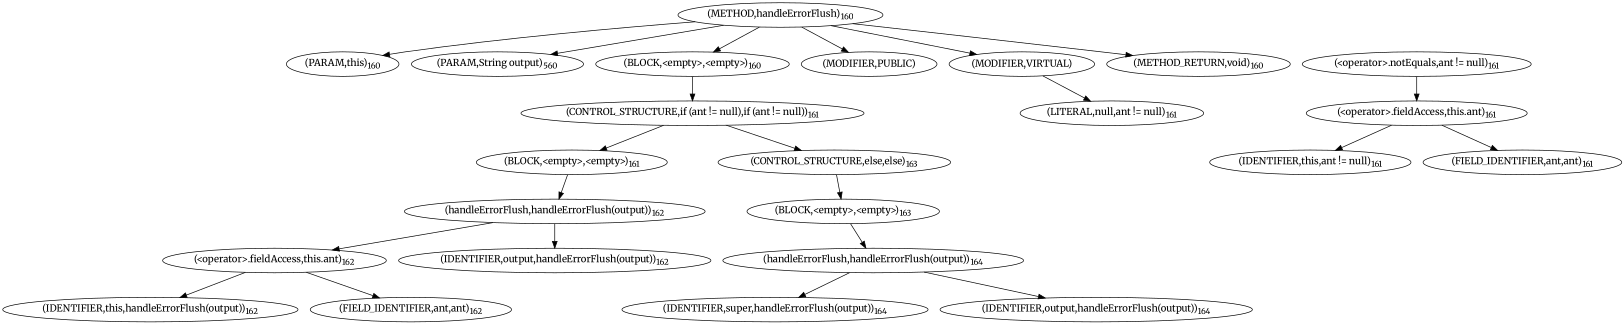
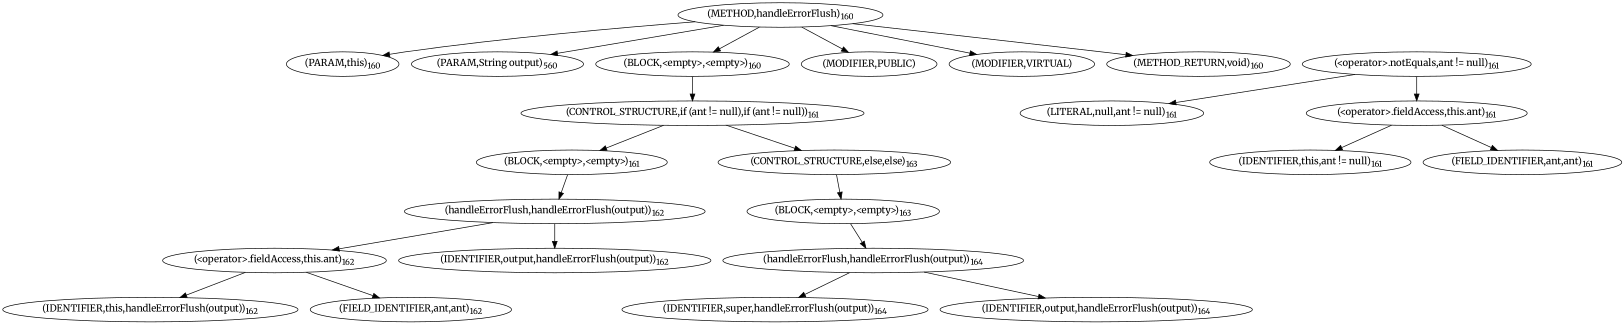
(1064, 87) -> (1266, 88)
